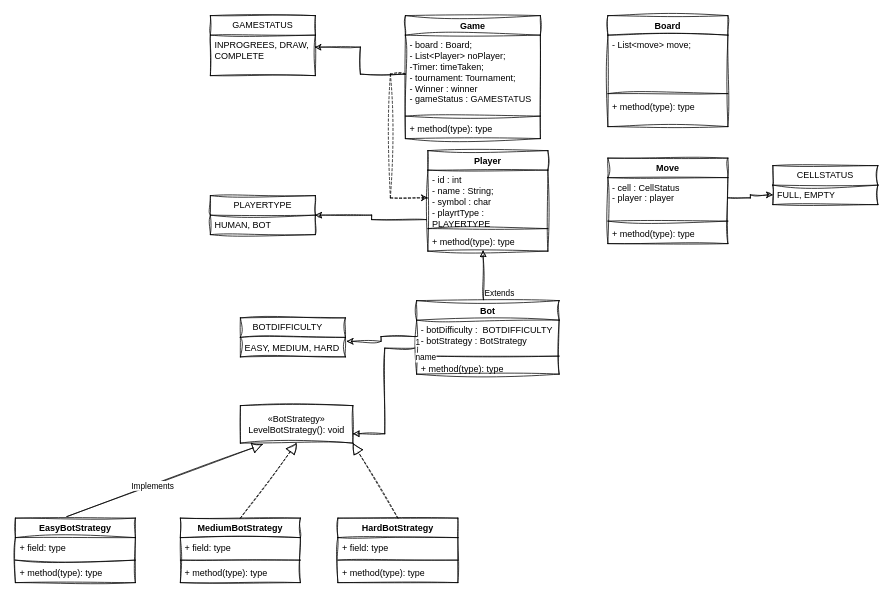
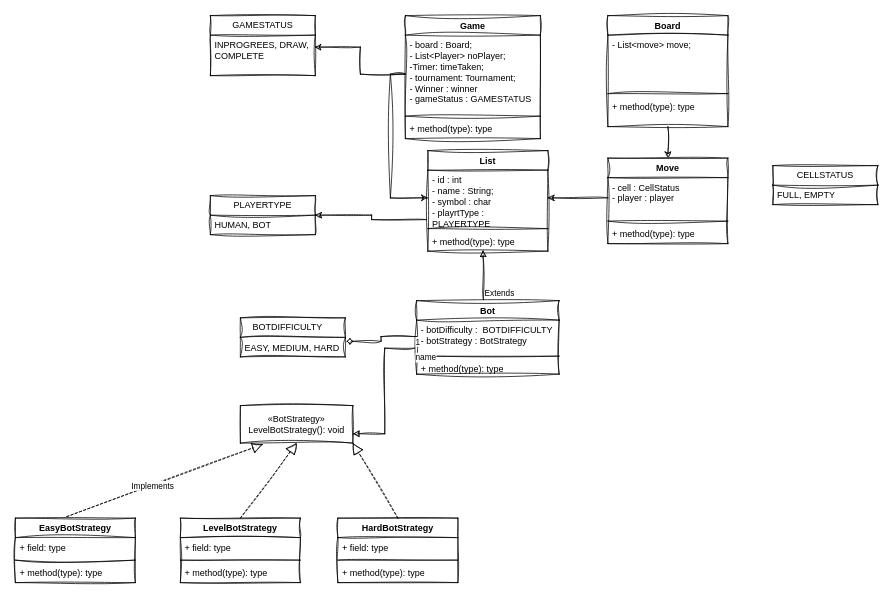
none -> (668, 140)
(390, 151) -> (390, 151)
(488, 161) -> (488, 161)
none -> (581, 198)
(749, 198) -> none
(353, 341) -> (354, 341)
(208, 464) -> (208, 464)
(240, 529) -> (240, 529)
